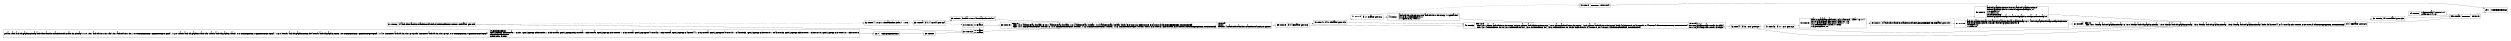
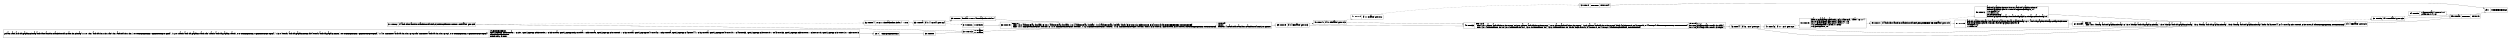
(1423, 17) -> none
(978, 25) -> (978, 25)
